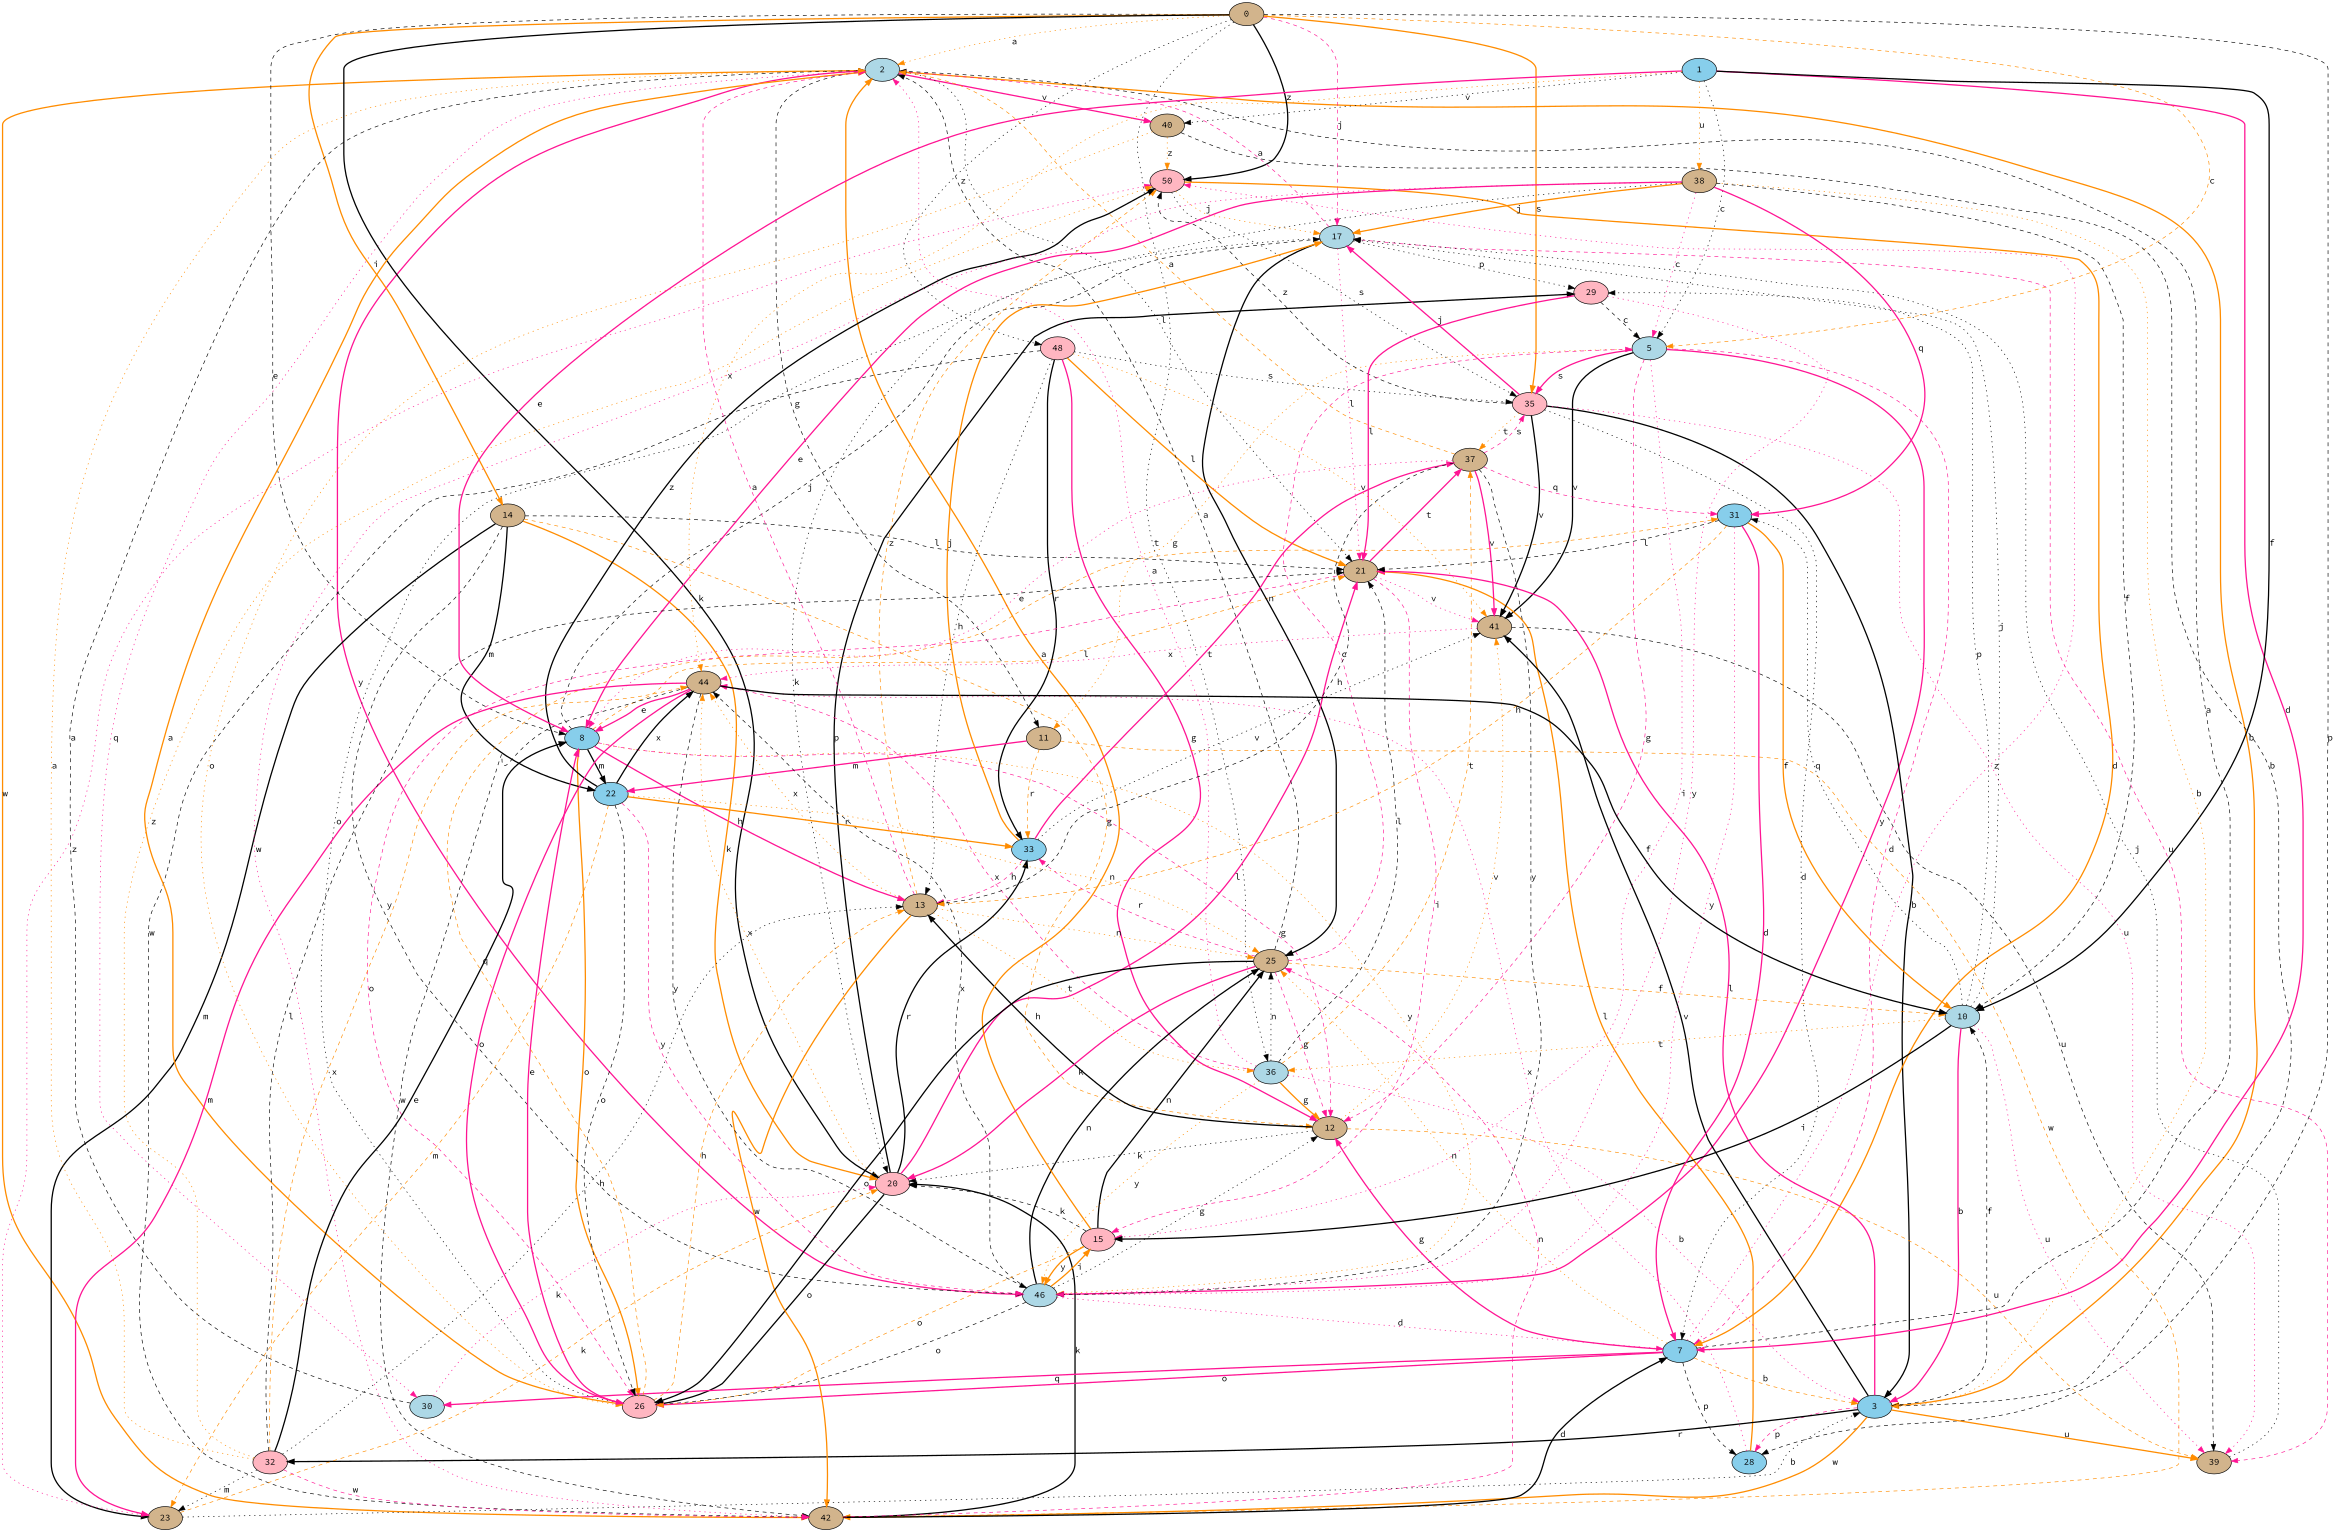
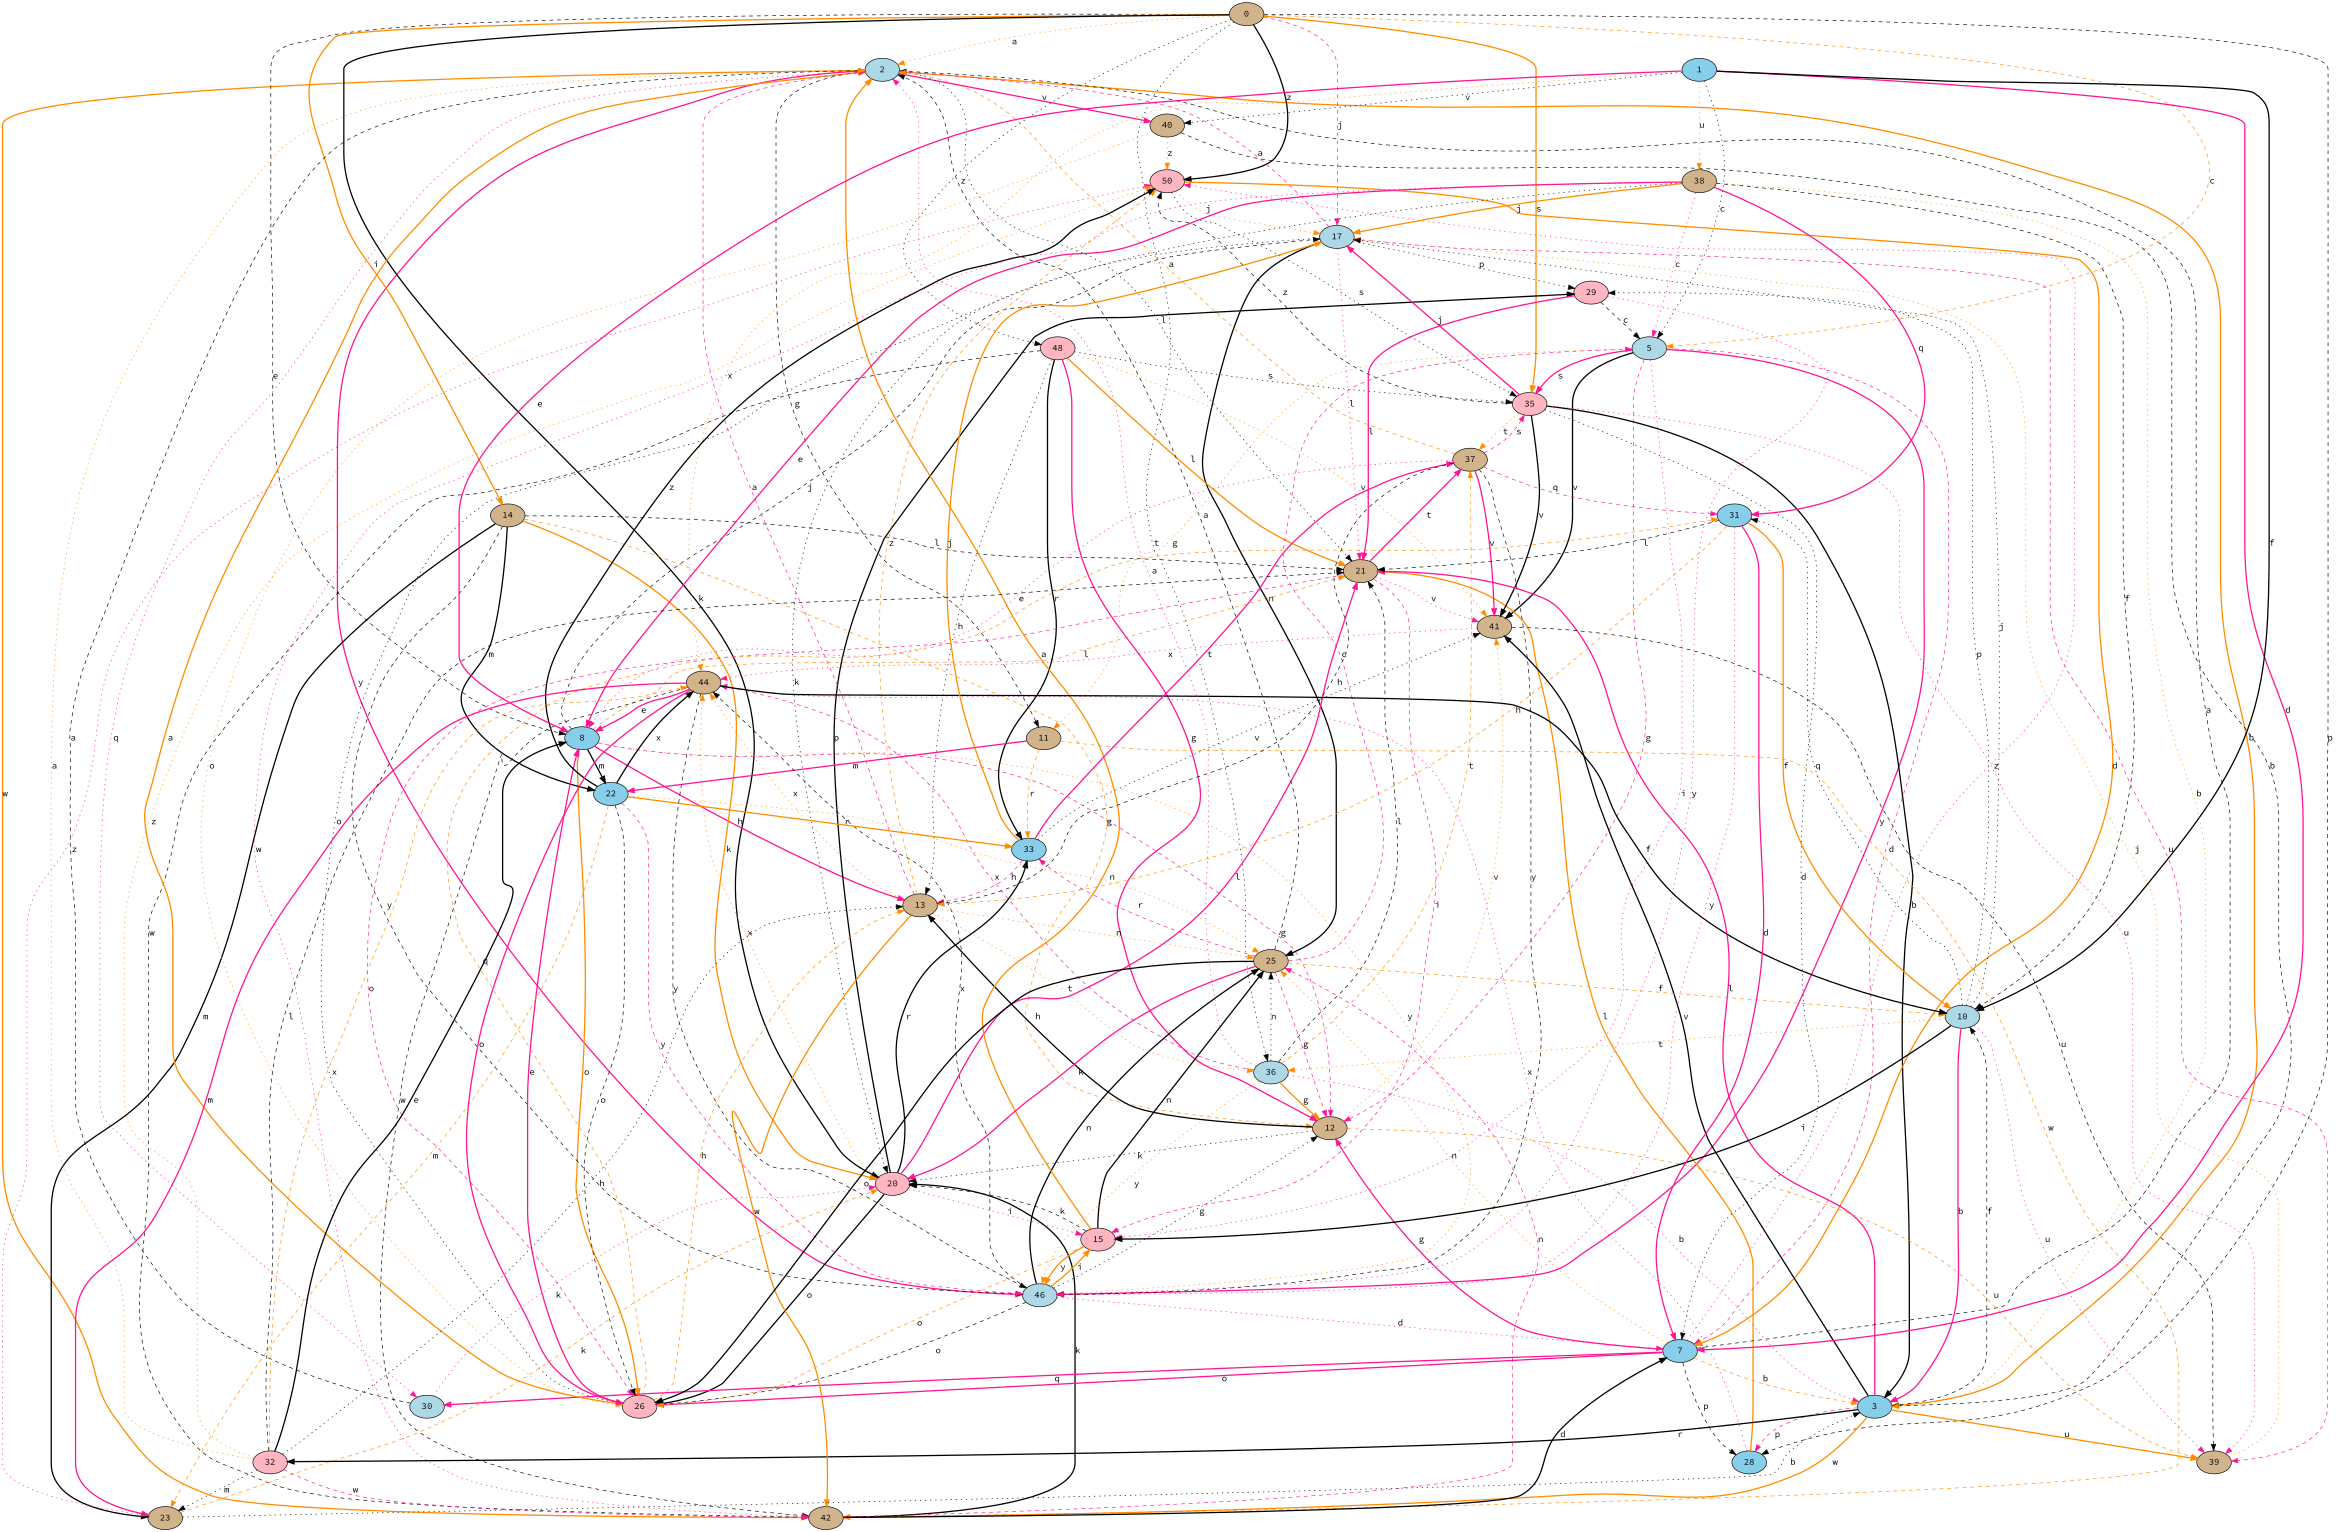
(2028, 633) -> (2028, 633)
none -> (996, 1212)
